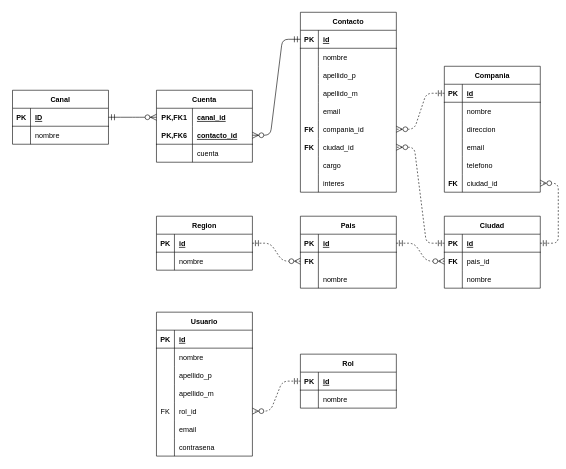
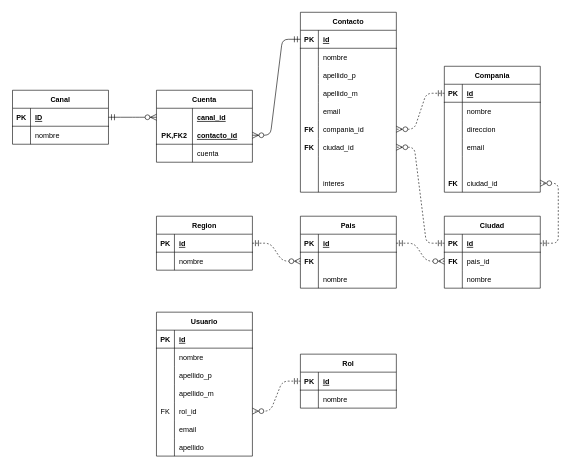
(174, 117) -> none
(174, 136) -> (174, 136)
(357, 165) -> none
(501, 165) -> none
(199, 448) -> (192, 448)
